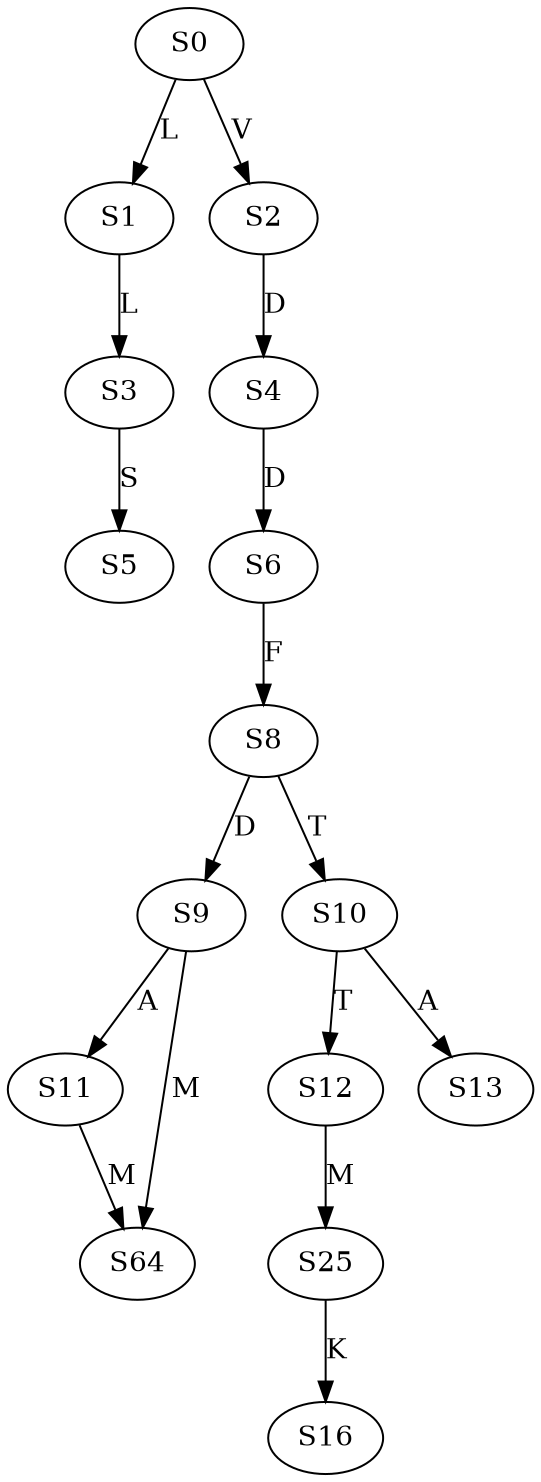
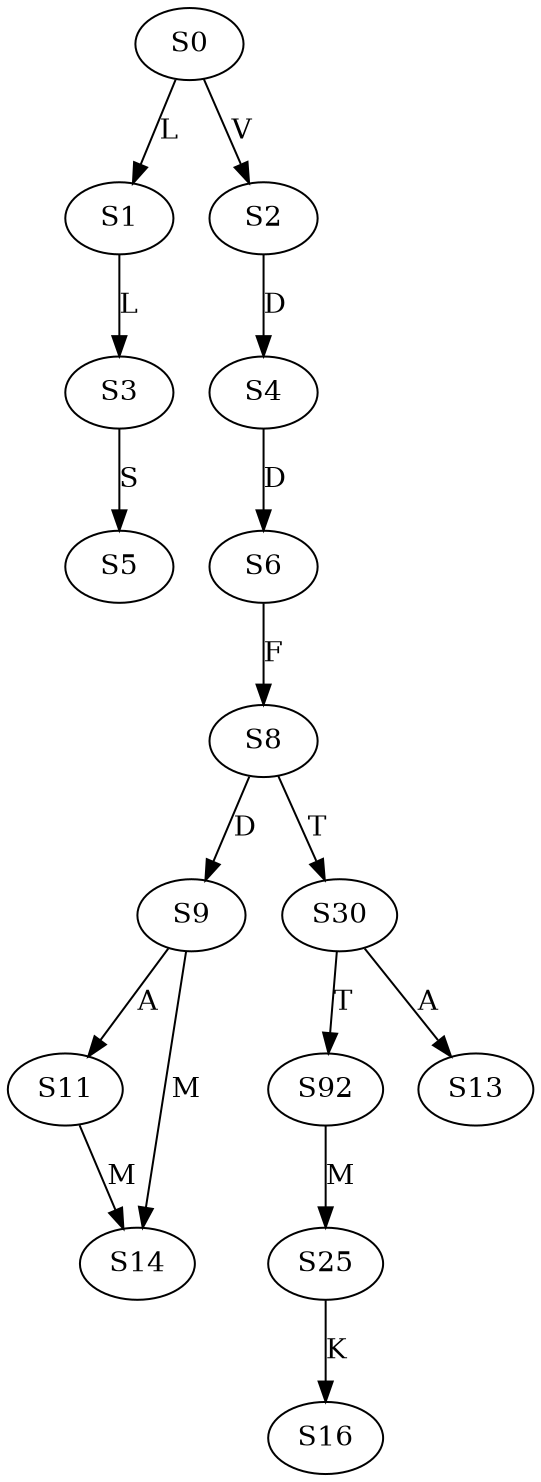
(340, 915) -> (340, 915)
(326, 1090) -> (326, 1090)
(137, 1264) -> (137, 1264)
